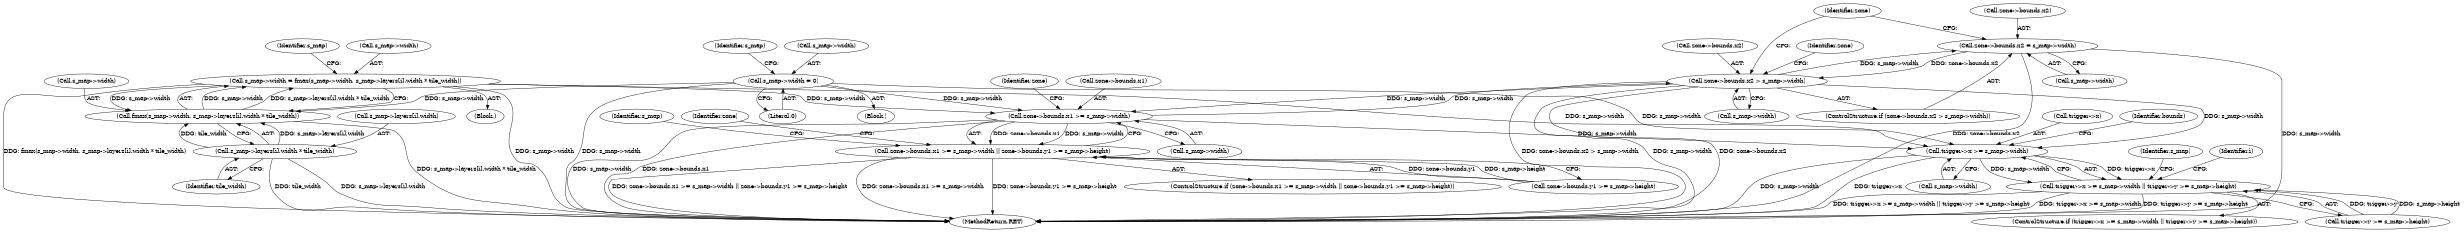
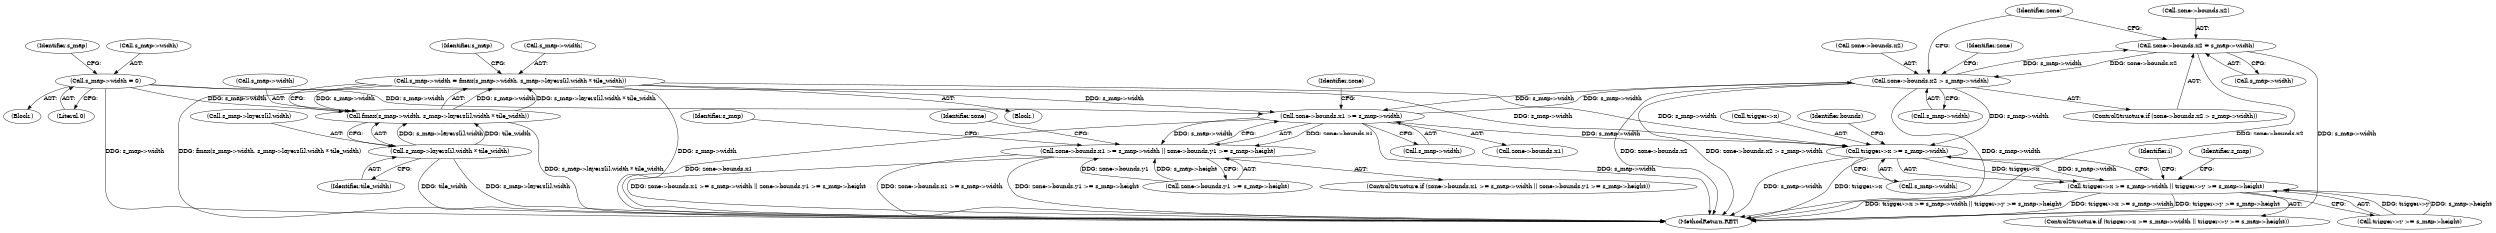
(1092, 98) -> (1445, 132)
